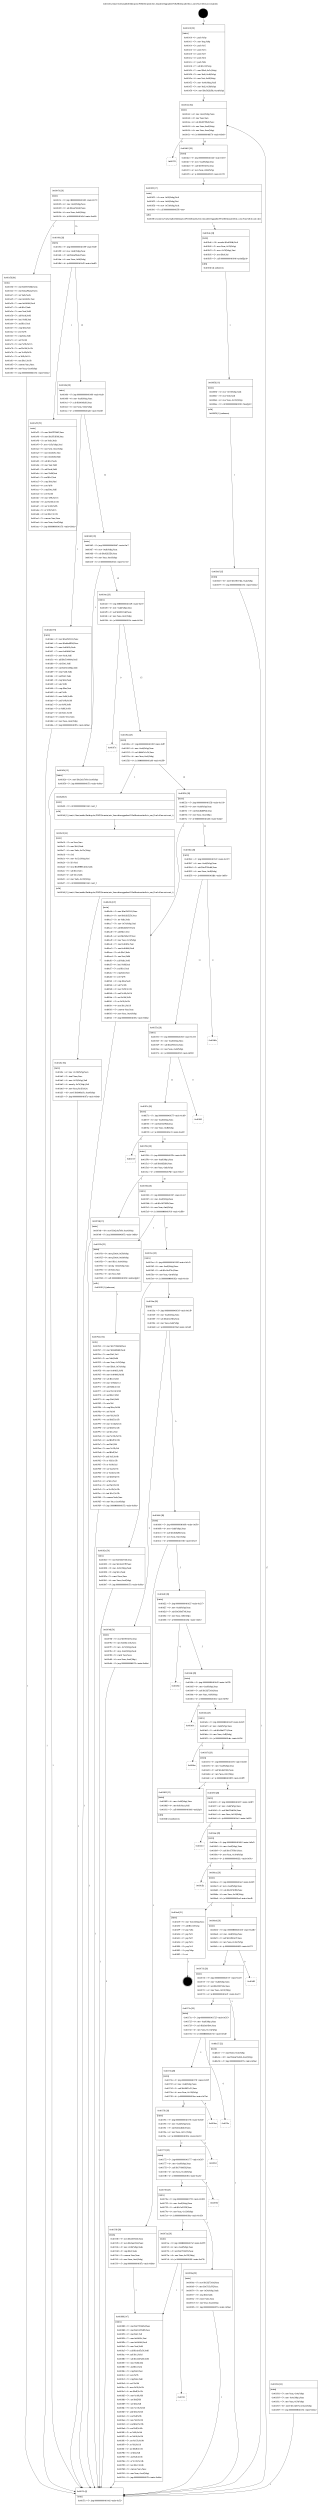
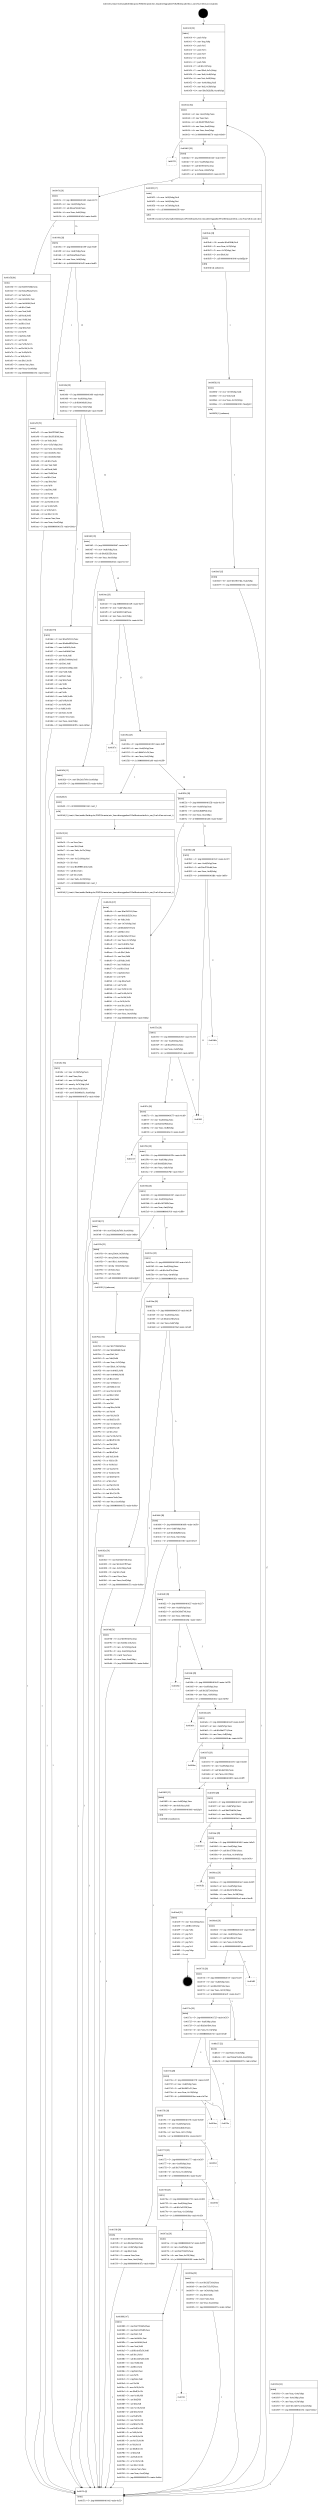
none -> (139, 186)
(188, 951) -> (202, 997)
none -> (41, 1523)
(184, 2103) -> (218, 2106)
(134, 2290) -> (110, 2376)
